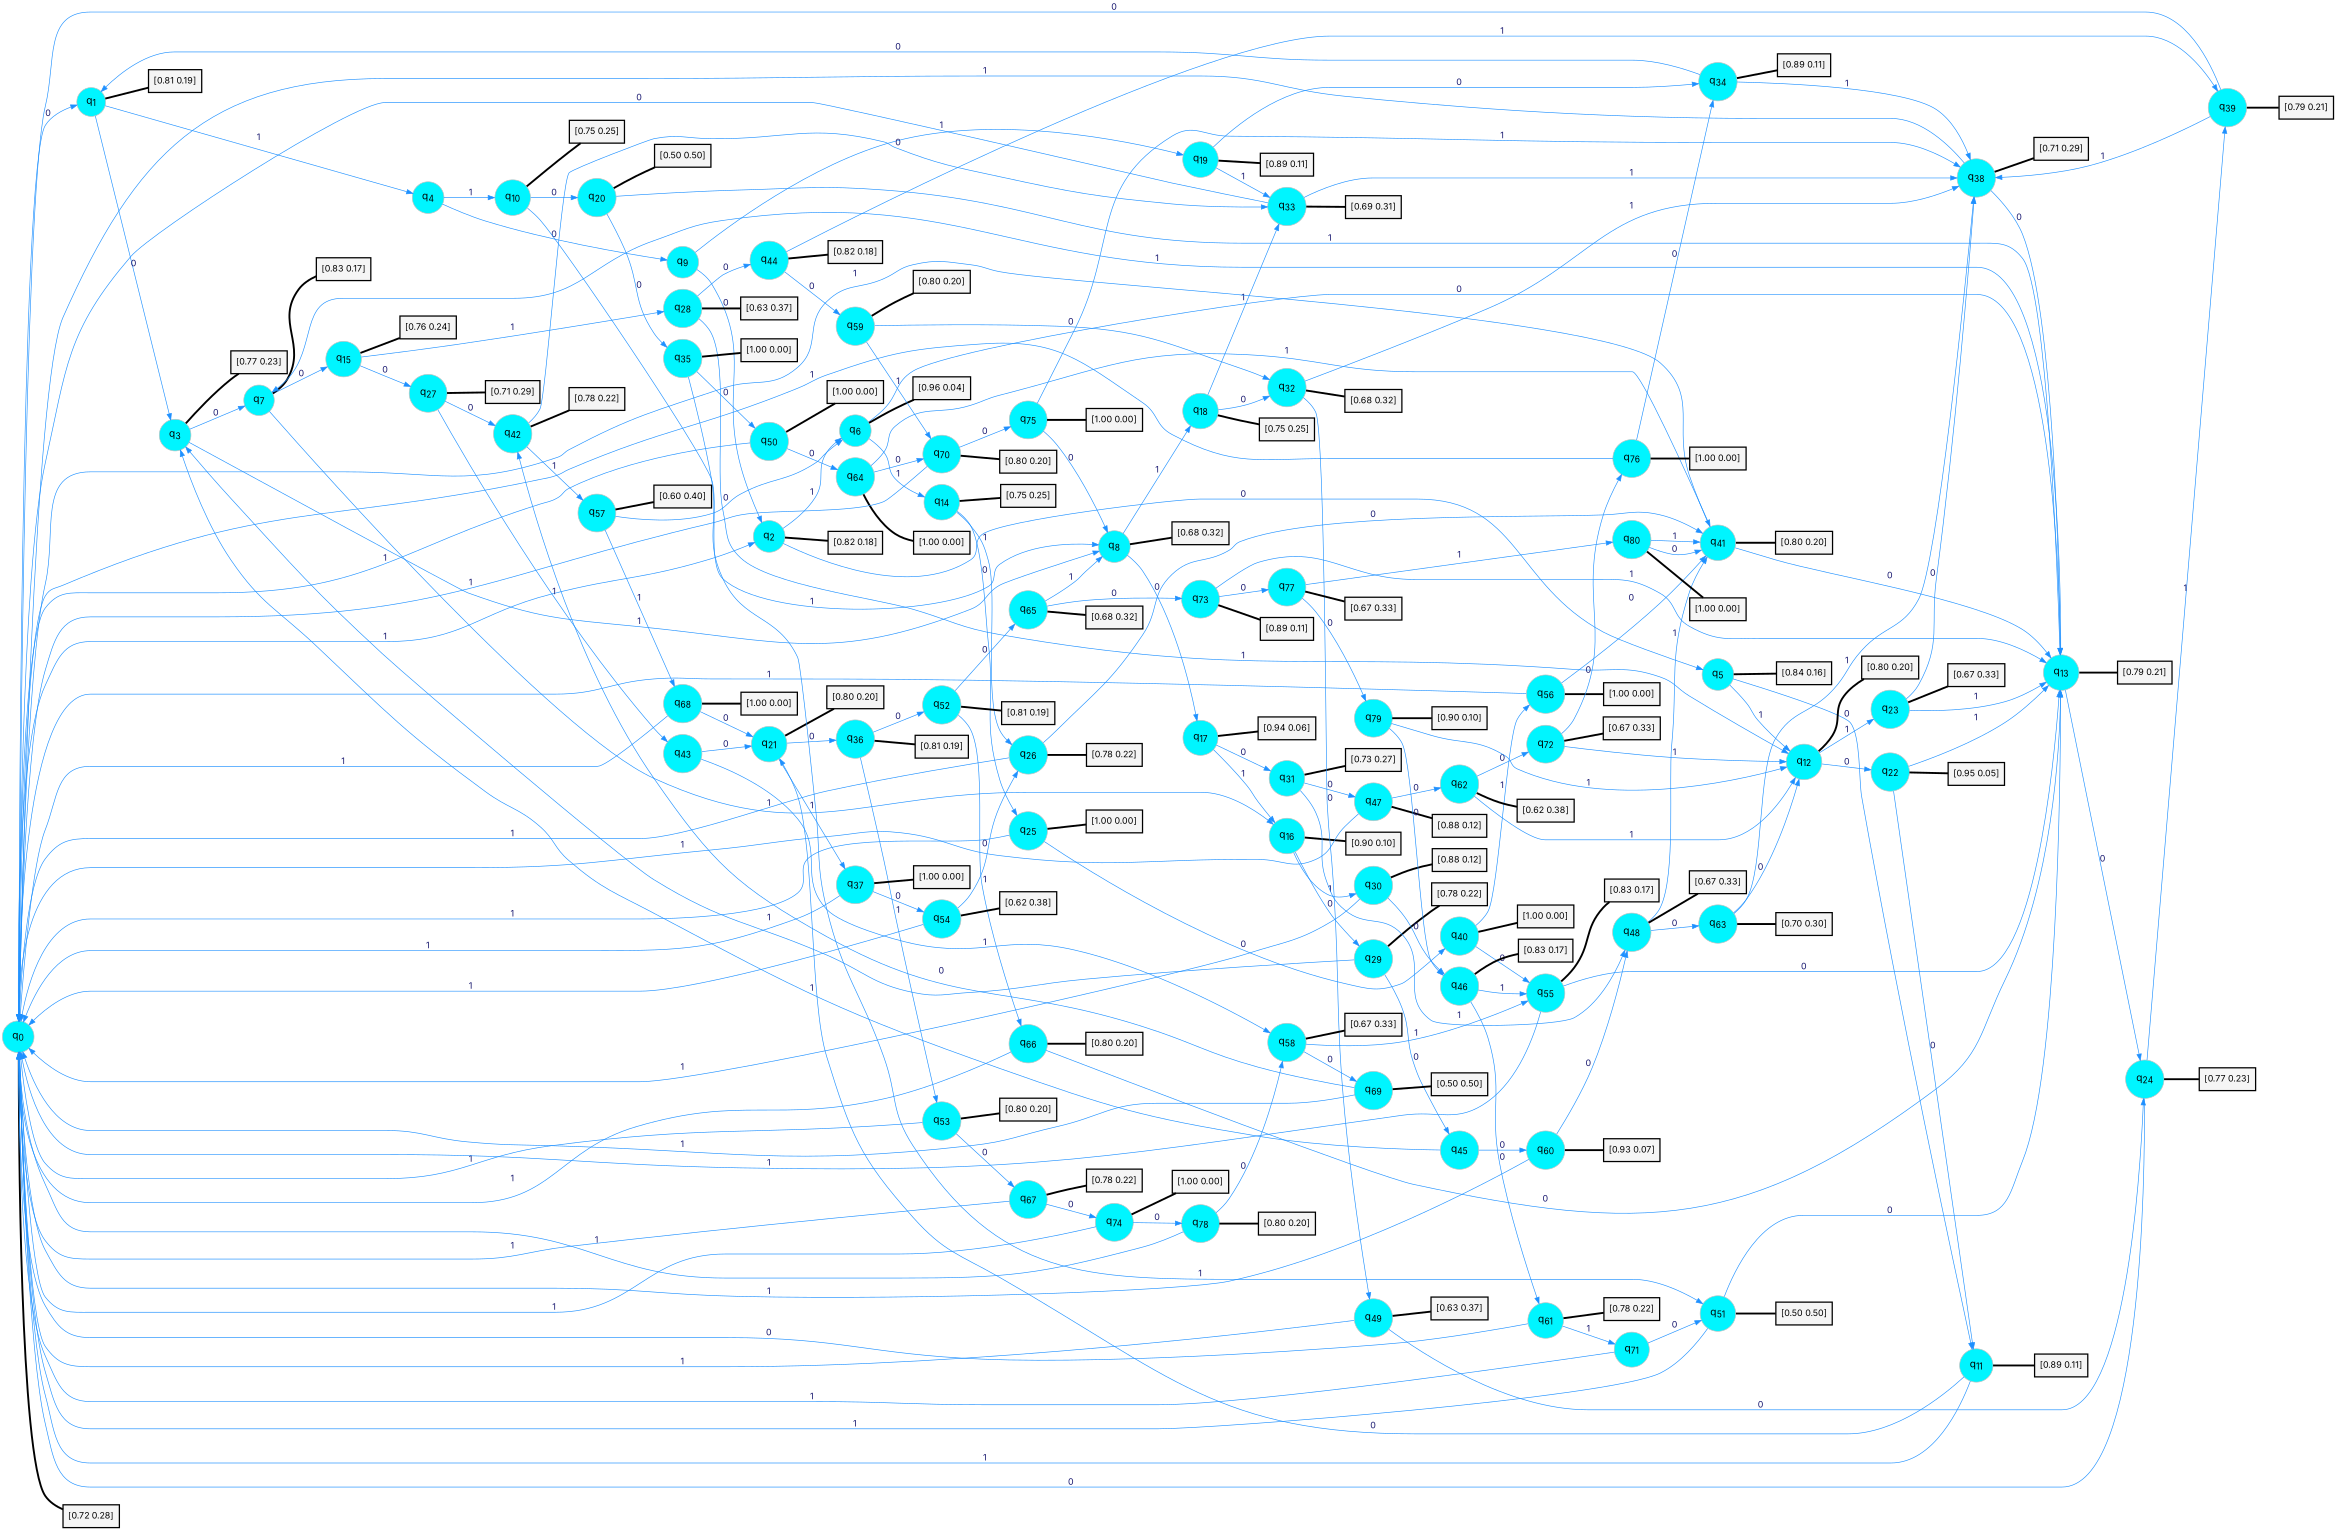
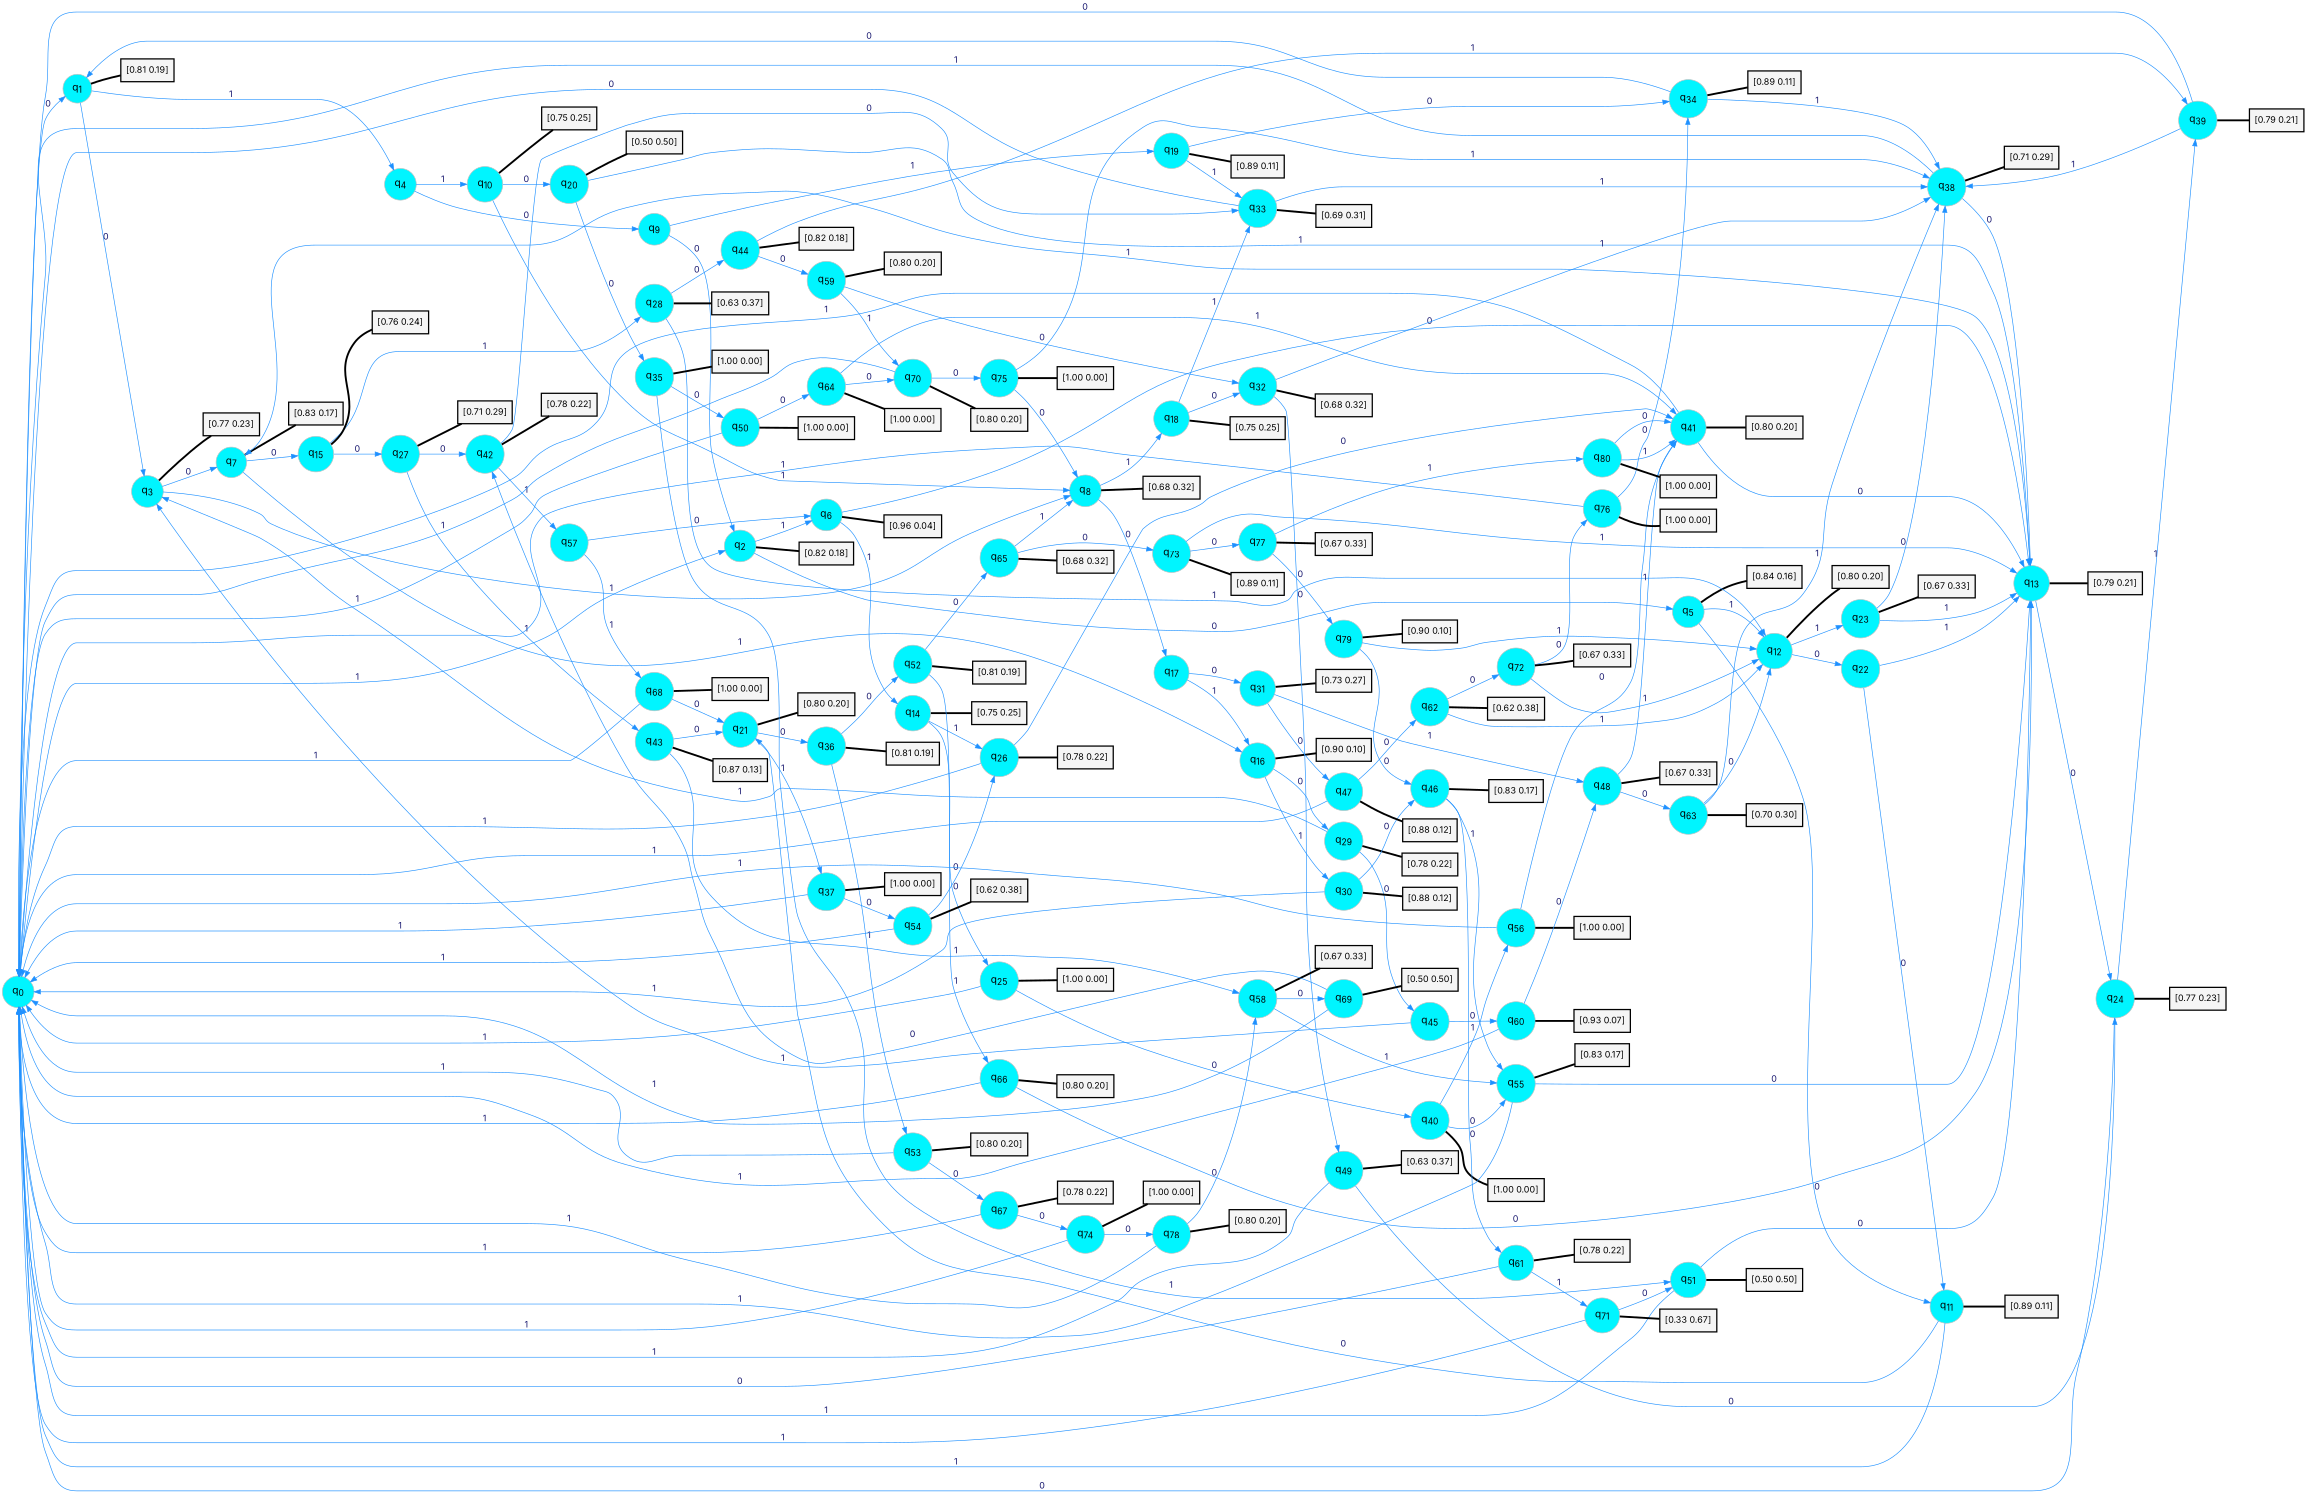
(683, 497) -> none
(1287, 728) -> none
none -> (740, 770)
(1976, 774) -> none
none -> (1688, 1320)
(91, 1516) -> none
